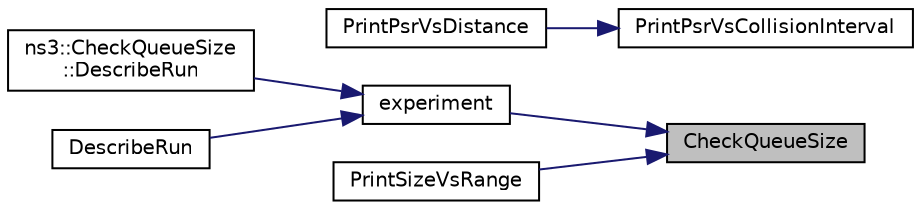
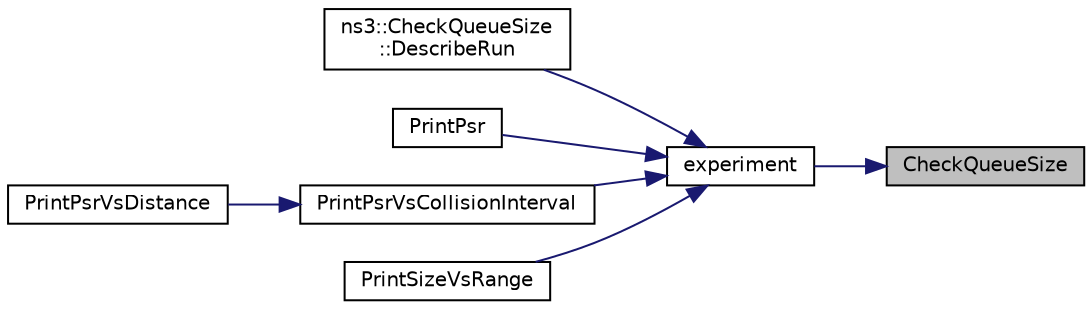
(131, 149) -> (447, 128)
(593, 163) -> (615, 234)
none -> (620, 182)
